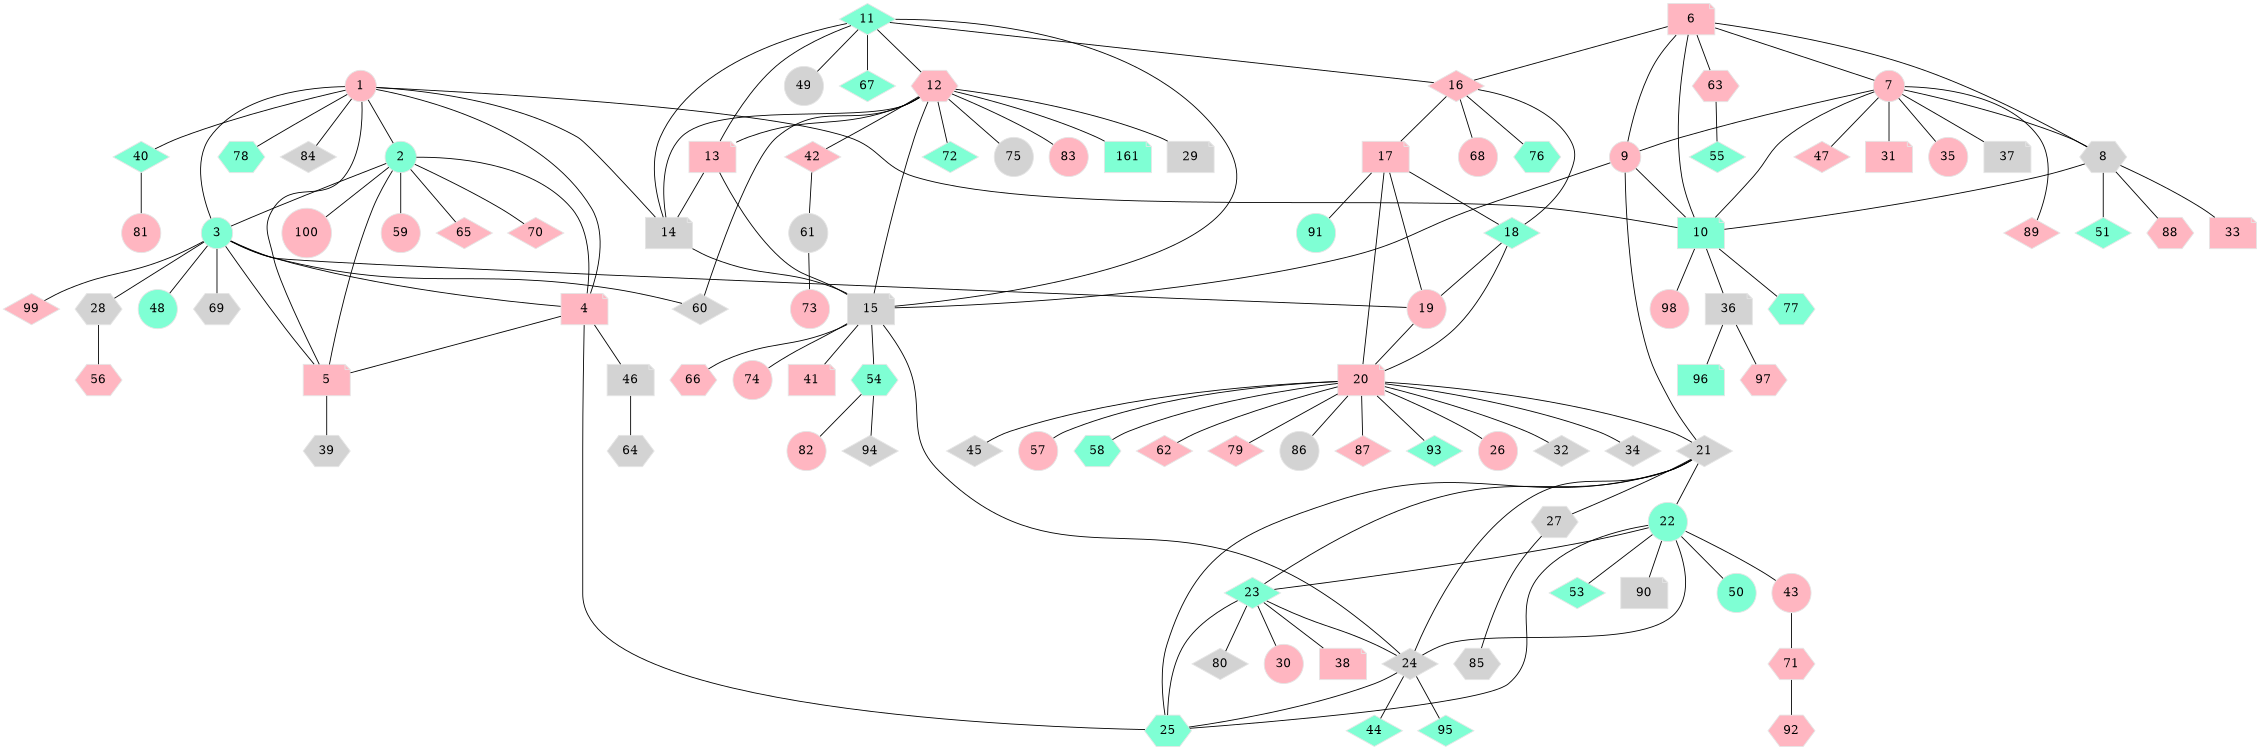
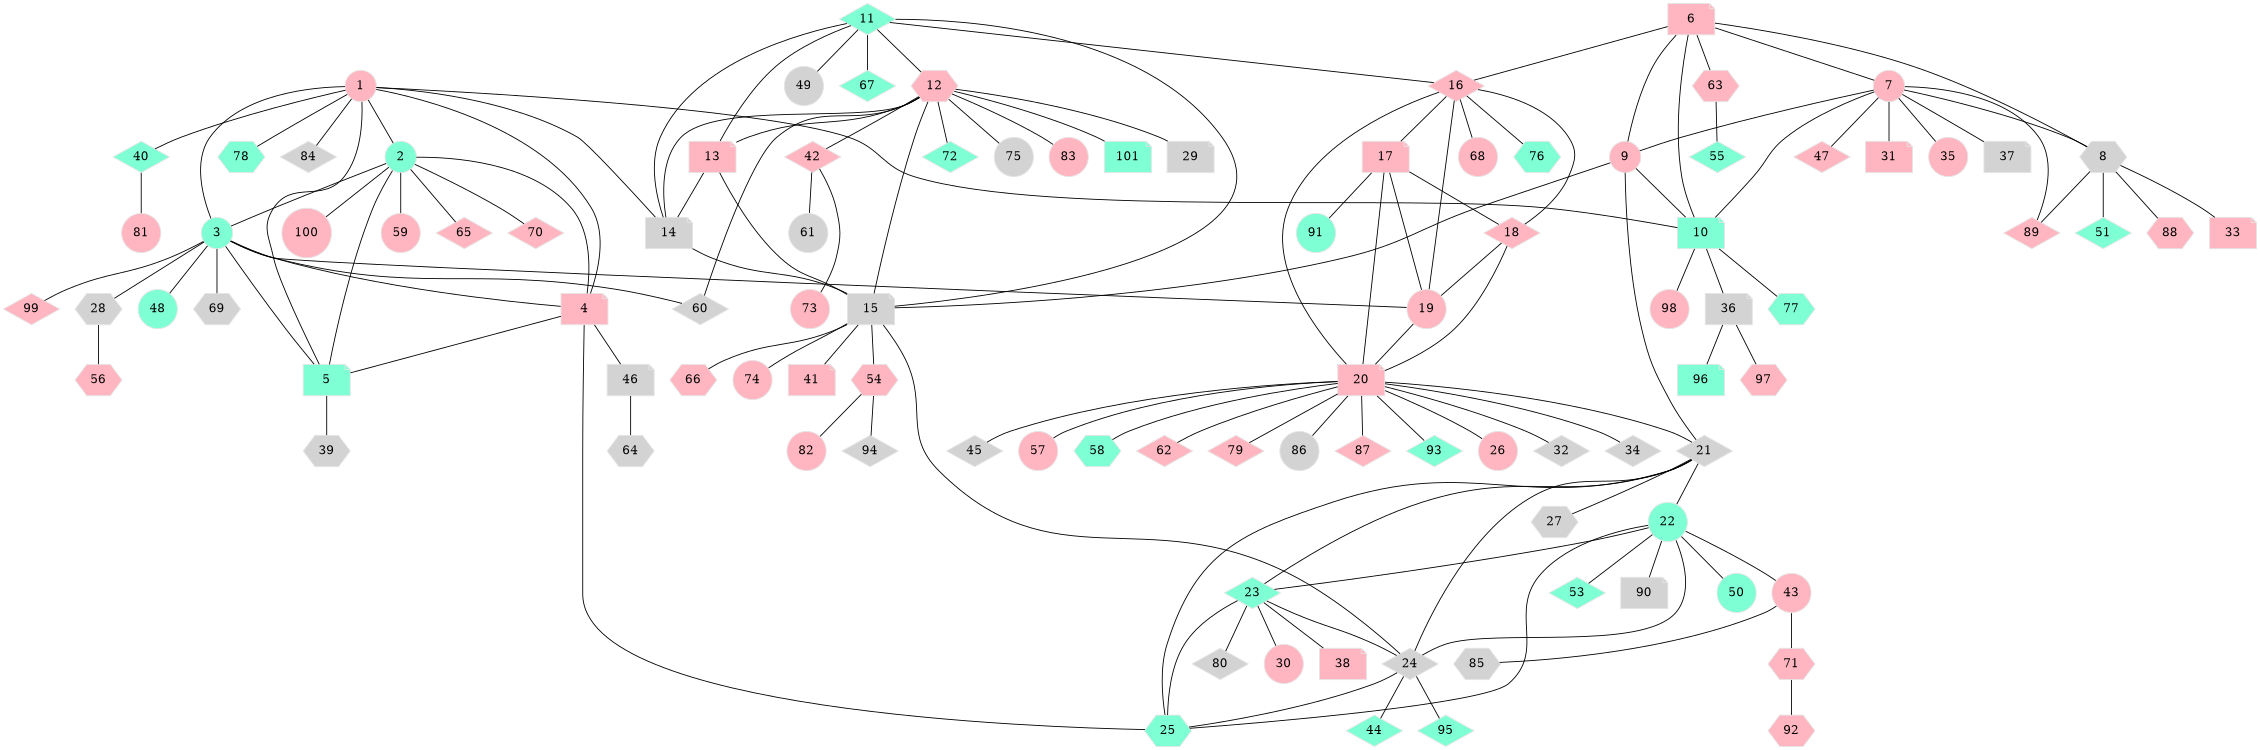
(1128, 157) -> (1128, 157)
none -> (1444, 181)
none -> (1297, 191)
(1906, 203) -> (2066, 197)
(1512, 233) -> (1512, 233)
(809, 270) -> (840, 231)
(327, 380) -> (327, 380)
(874, 380) -> (874, 380)
(1505, 588) -> (1641, 647)
